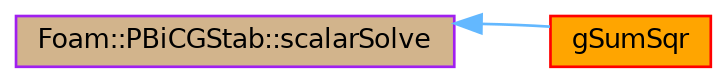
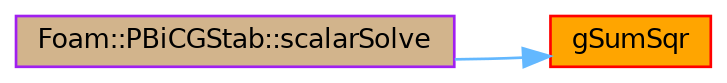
(516, 25) -> (489, 59)
